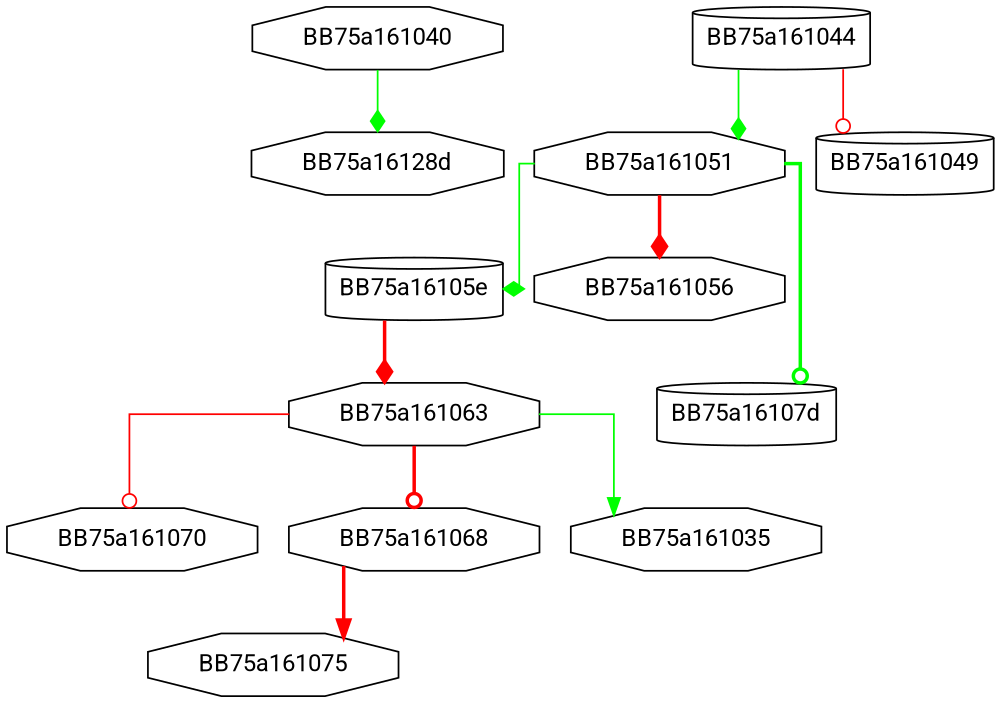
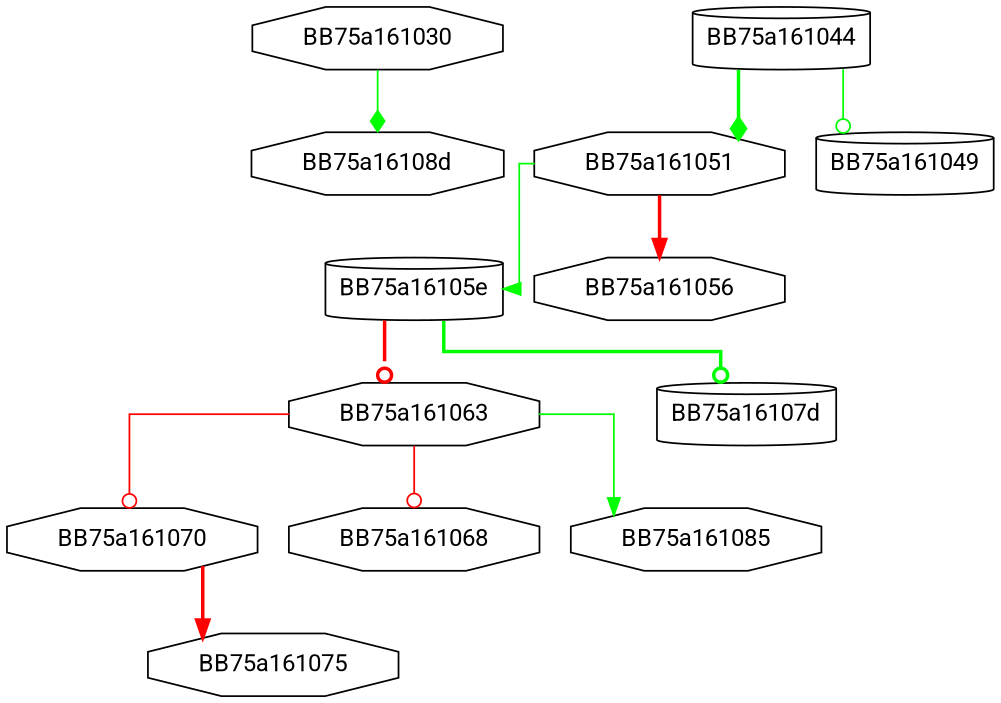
(378, 38) -> (378, 38)
(739, 94) -> (739, 94)
(843, 94) -> (843, 94)
(378, 164) -> (378, 164)
(660, 217) -> (660, 217)
(519, 219) -> (519, 219)
(800, 258) -> (575, 352)
(385, 341) -> (385, 341)
(414, 470) -> (414, 470)
(696, 539) -> (696, 539)
(344, 593) -> (203, 593)
